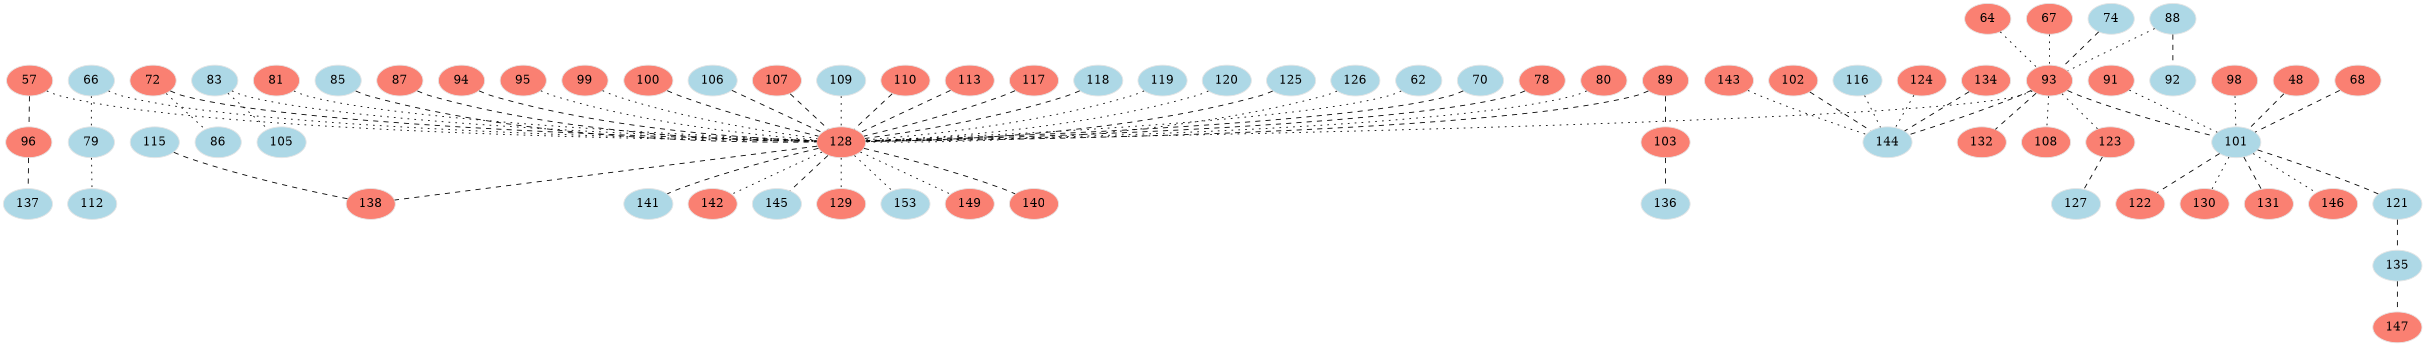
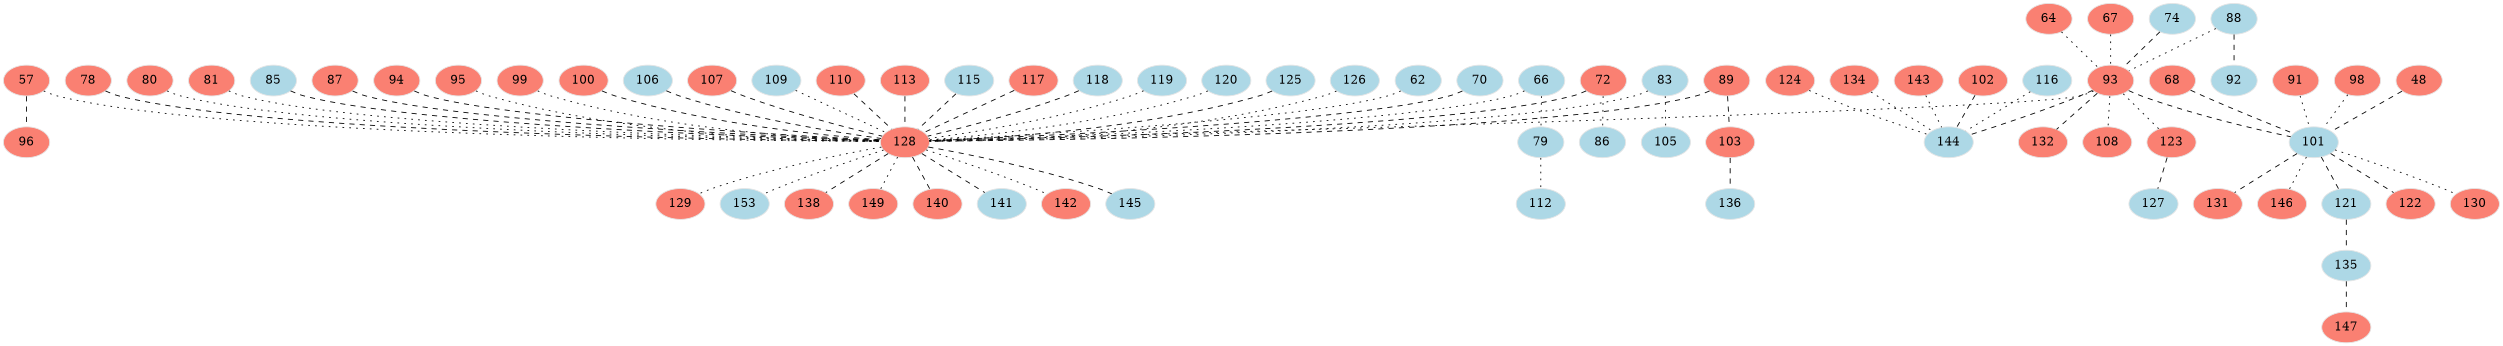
(1935, 112) -> (1905, 113)
(260, 179) -> (937, 111)
(28, 204) -> none
